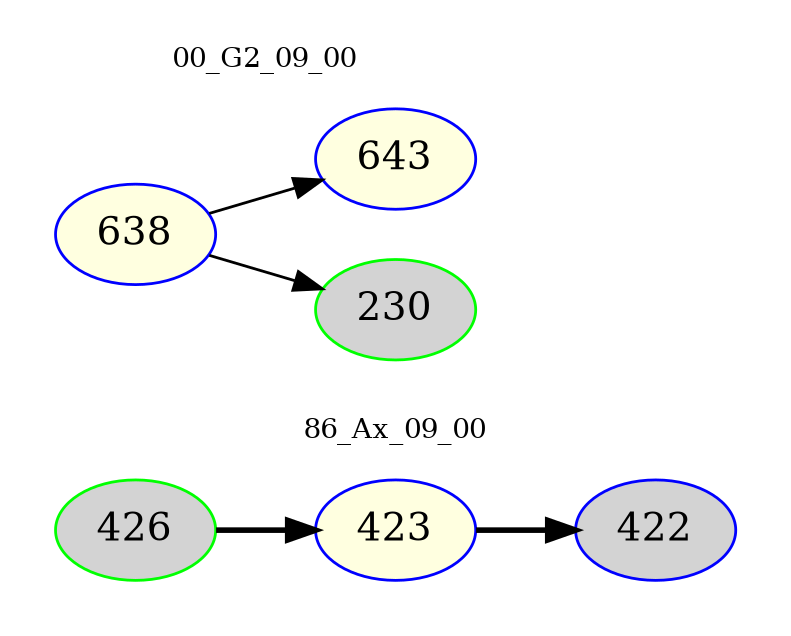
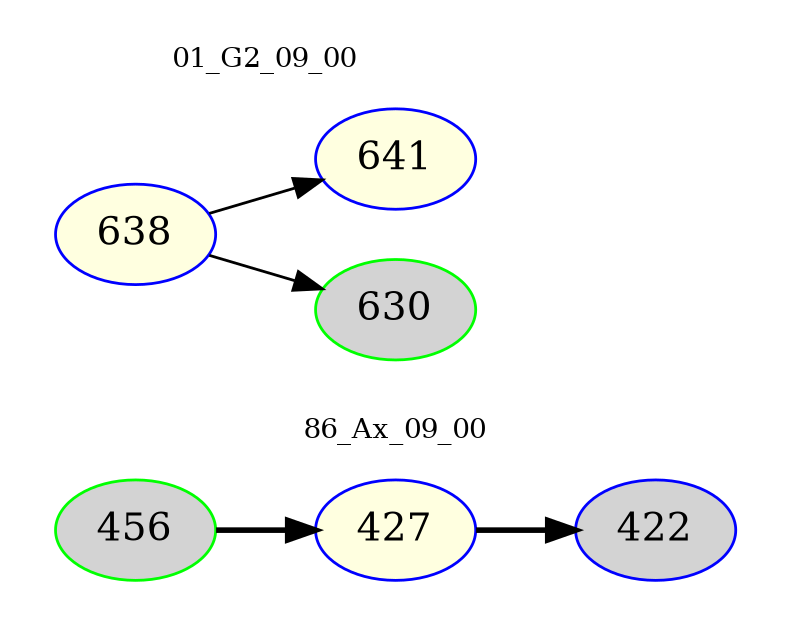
(266, 60) -> (266, 60)
(396, 159) -> (396, 159)
(396, 310) -> (396, 310)
(136, 530) -> (136, 530)
(396, 530) -> (396, 530)
